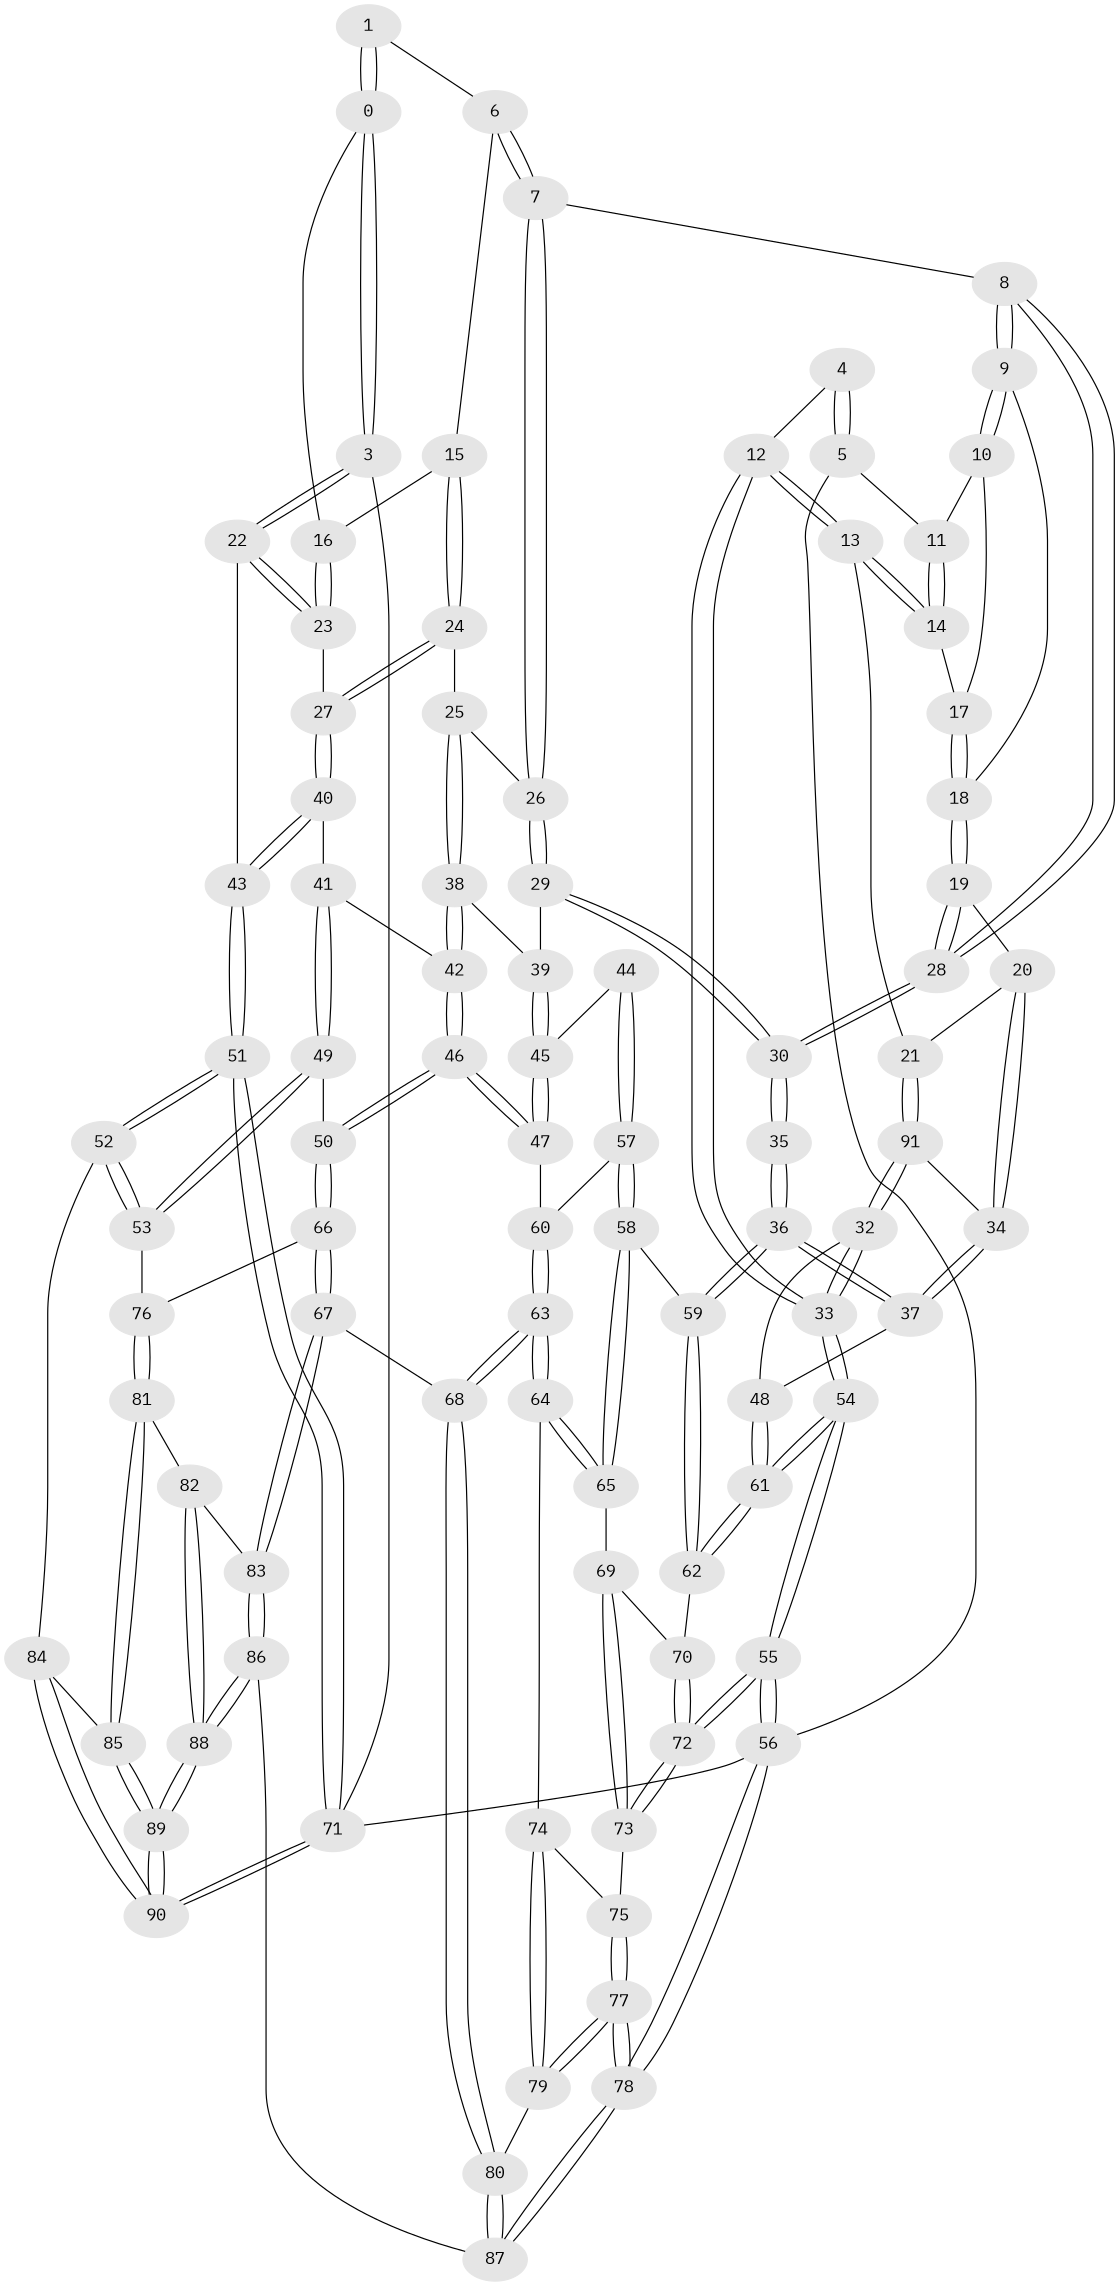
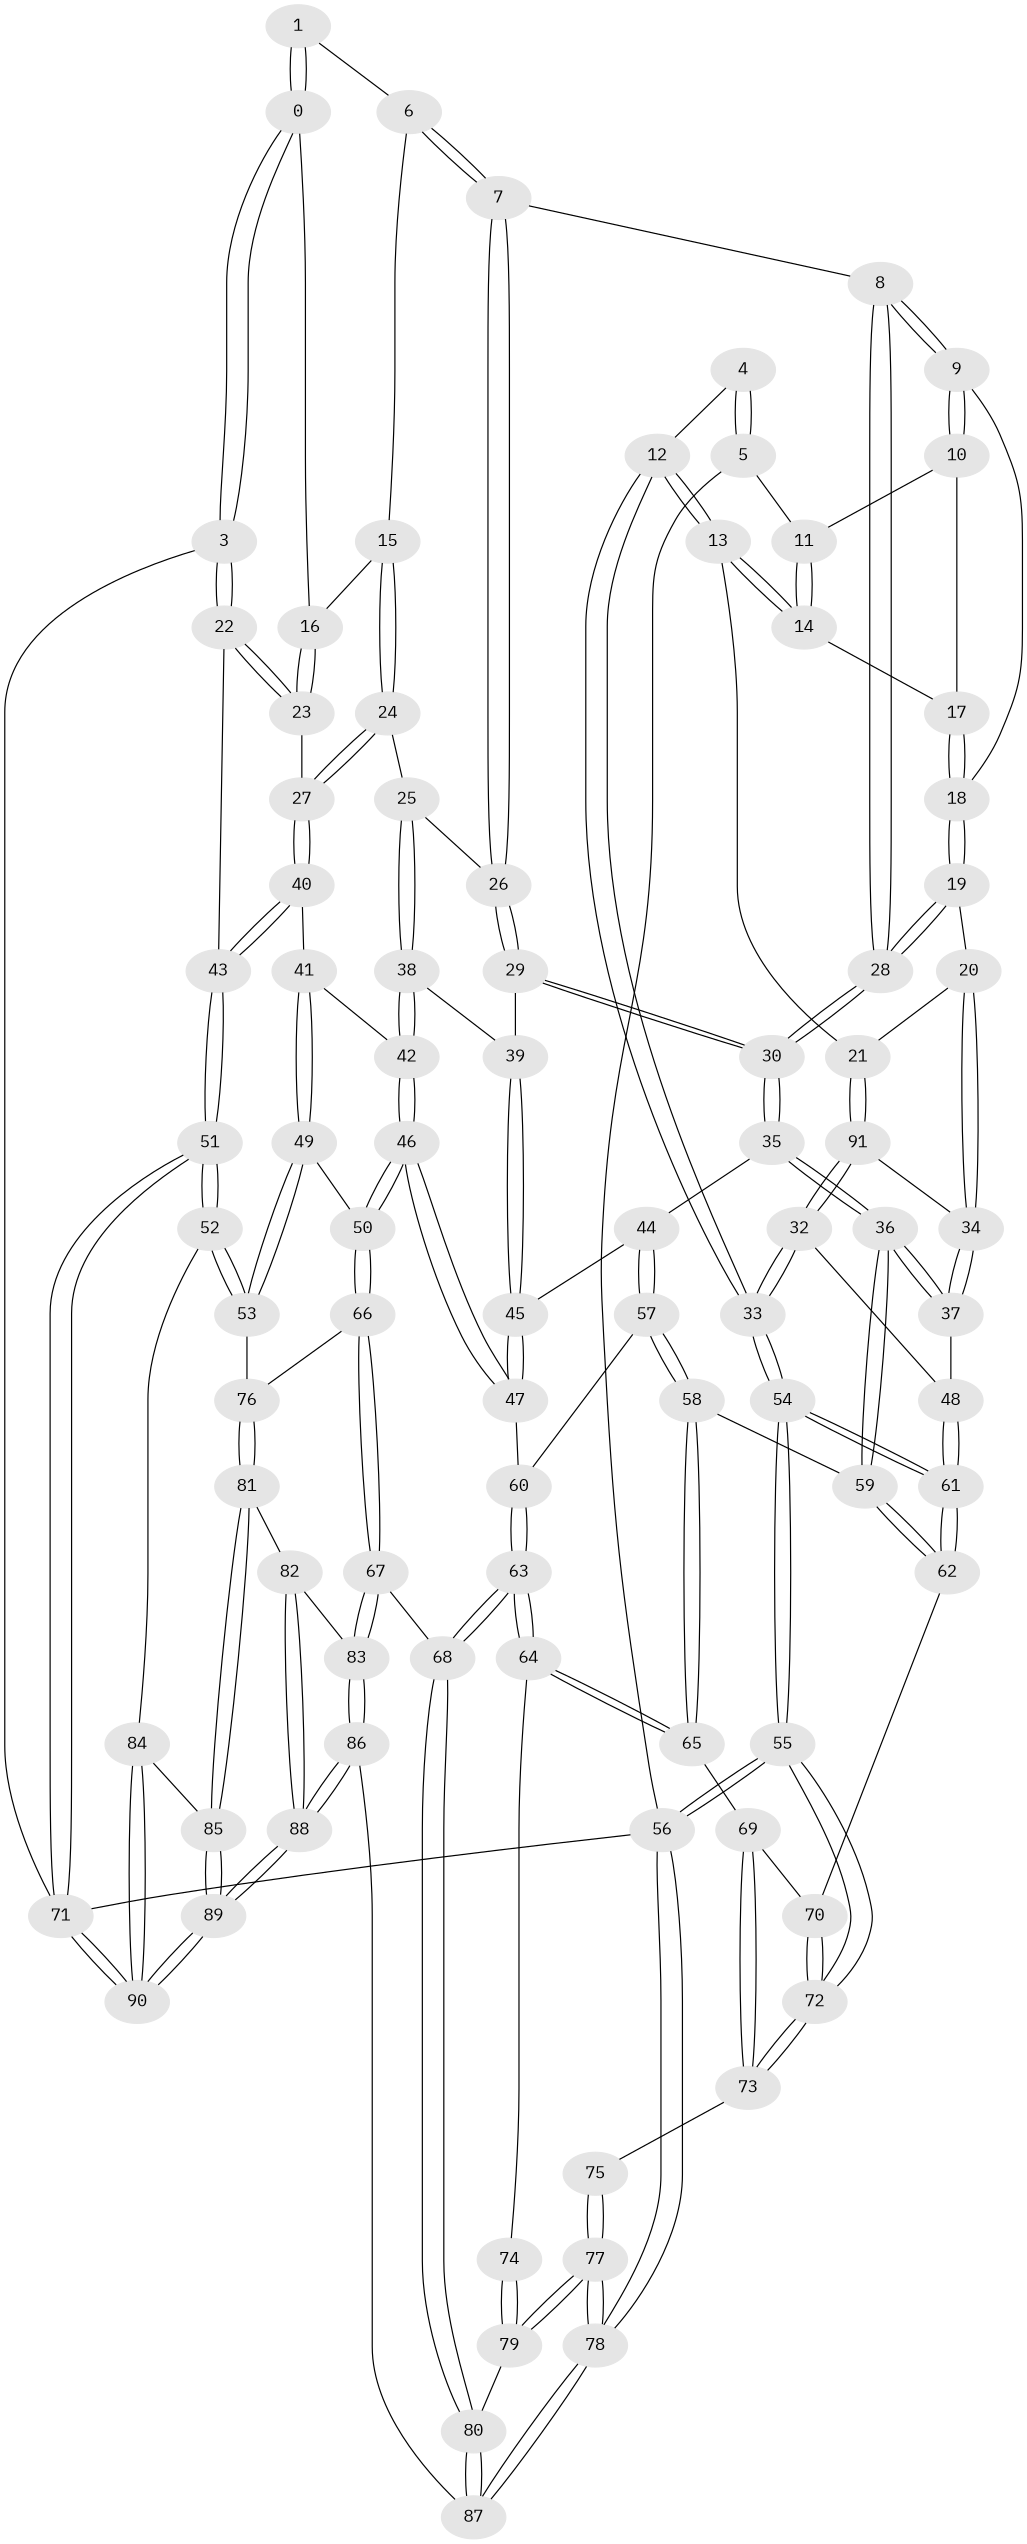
none -> (709, 1186)
(579, 1873) -> none
